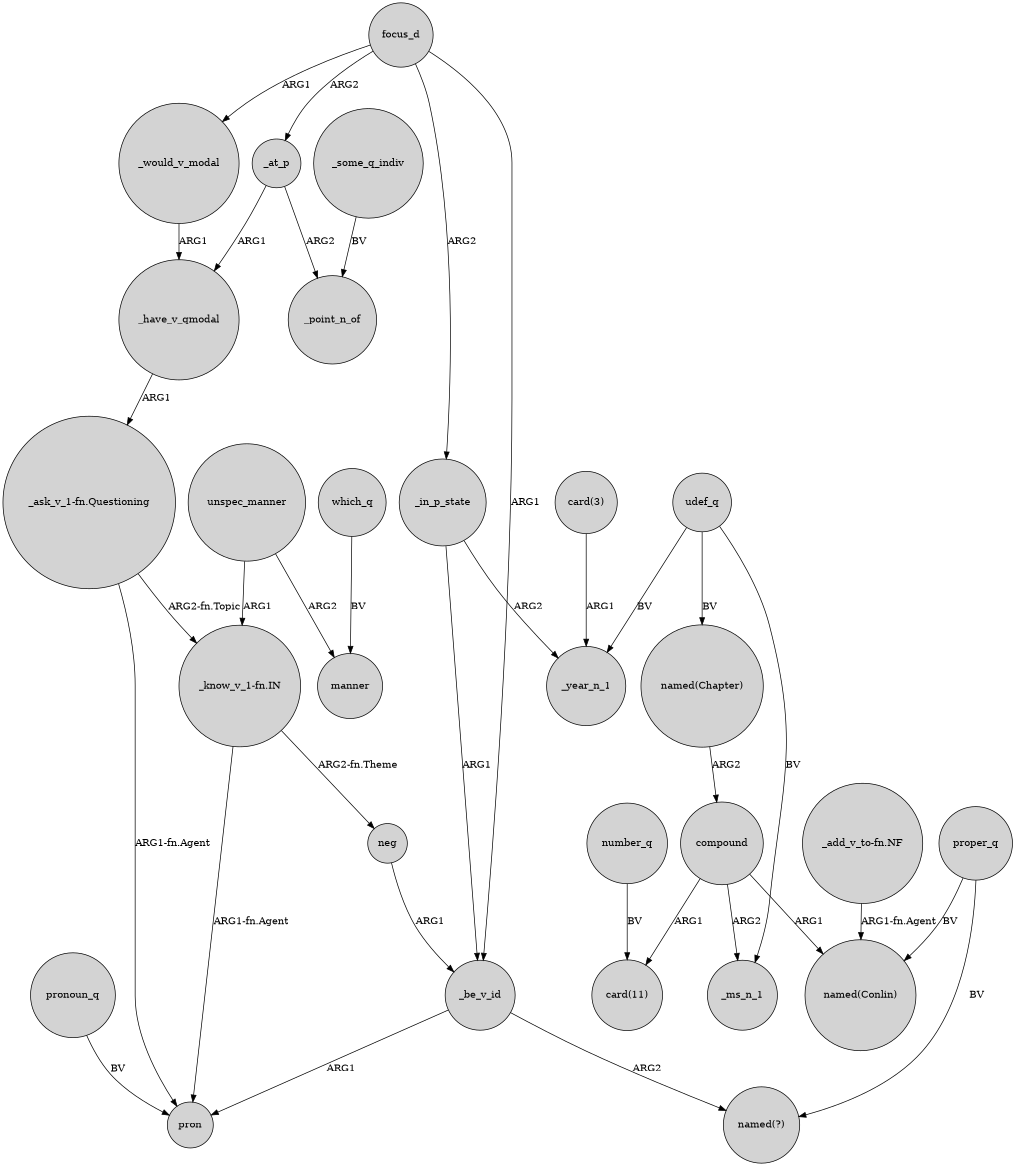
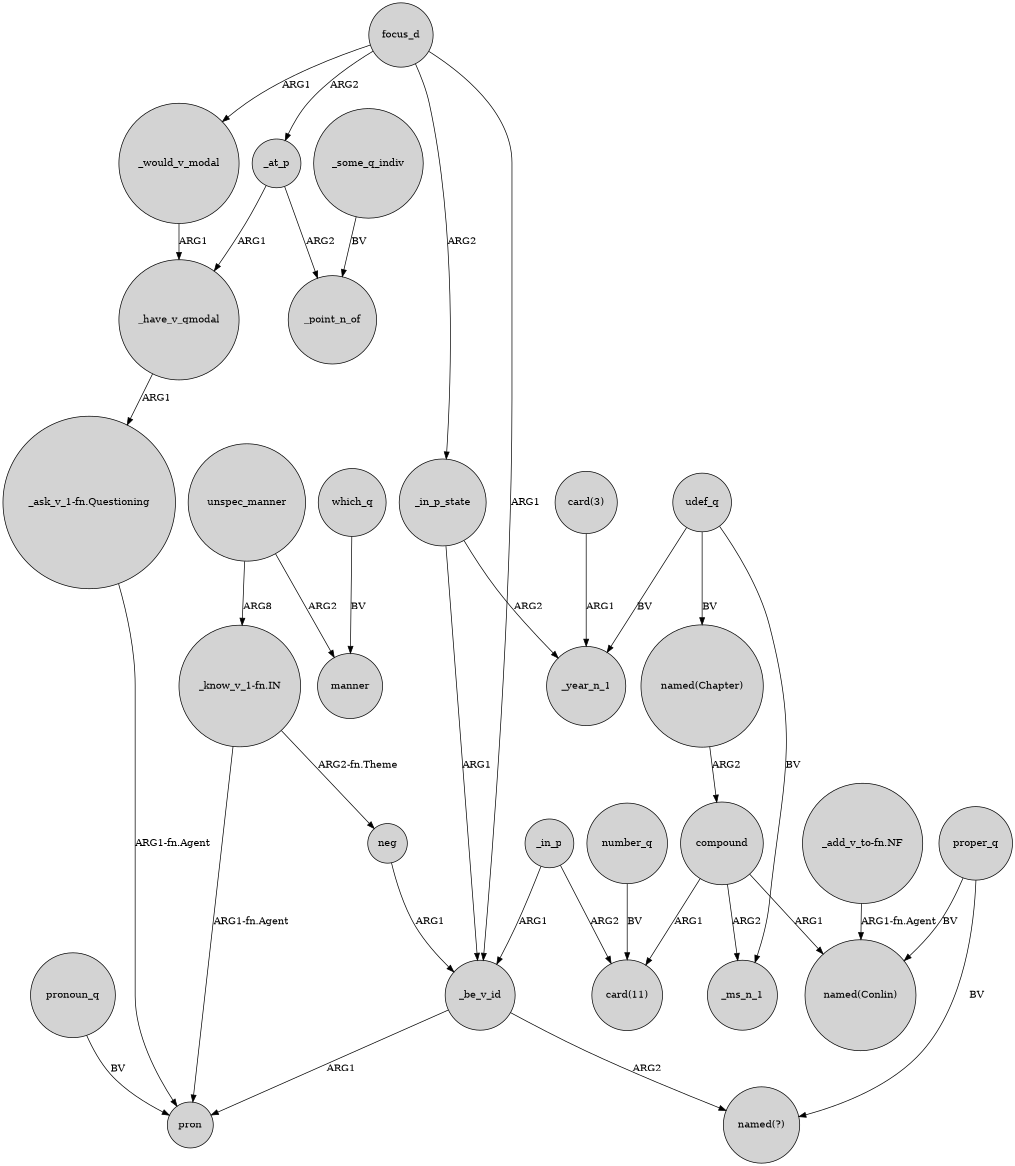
(164, 607) -> none
(258, 607) -> (258, 607)
none -> (549, 843)
